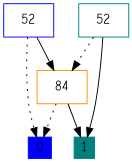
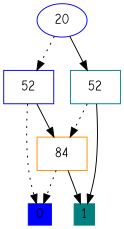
none -> (62, 20)
